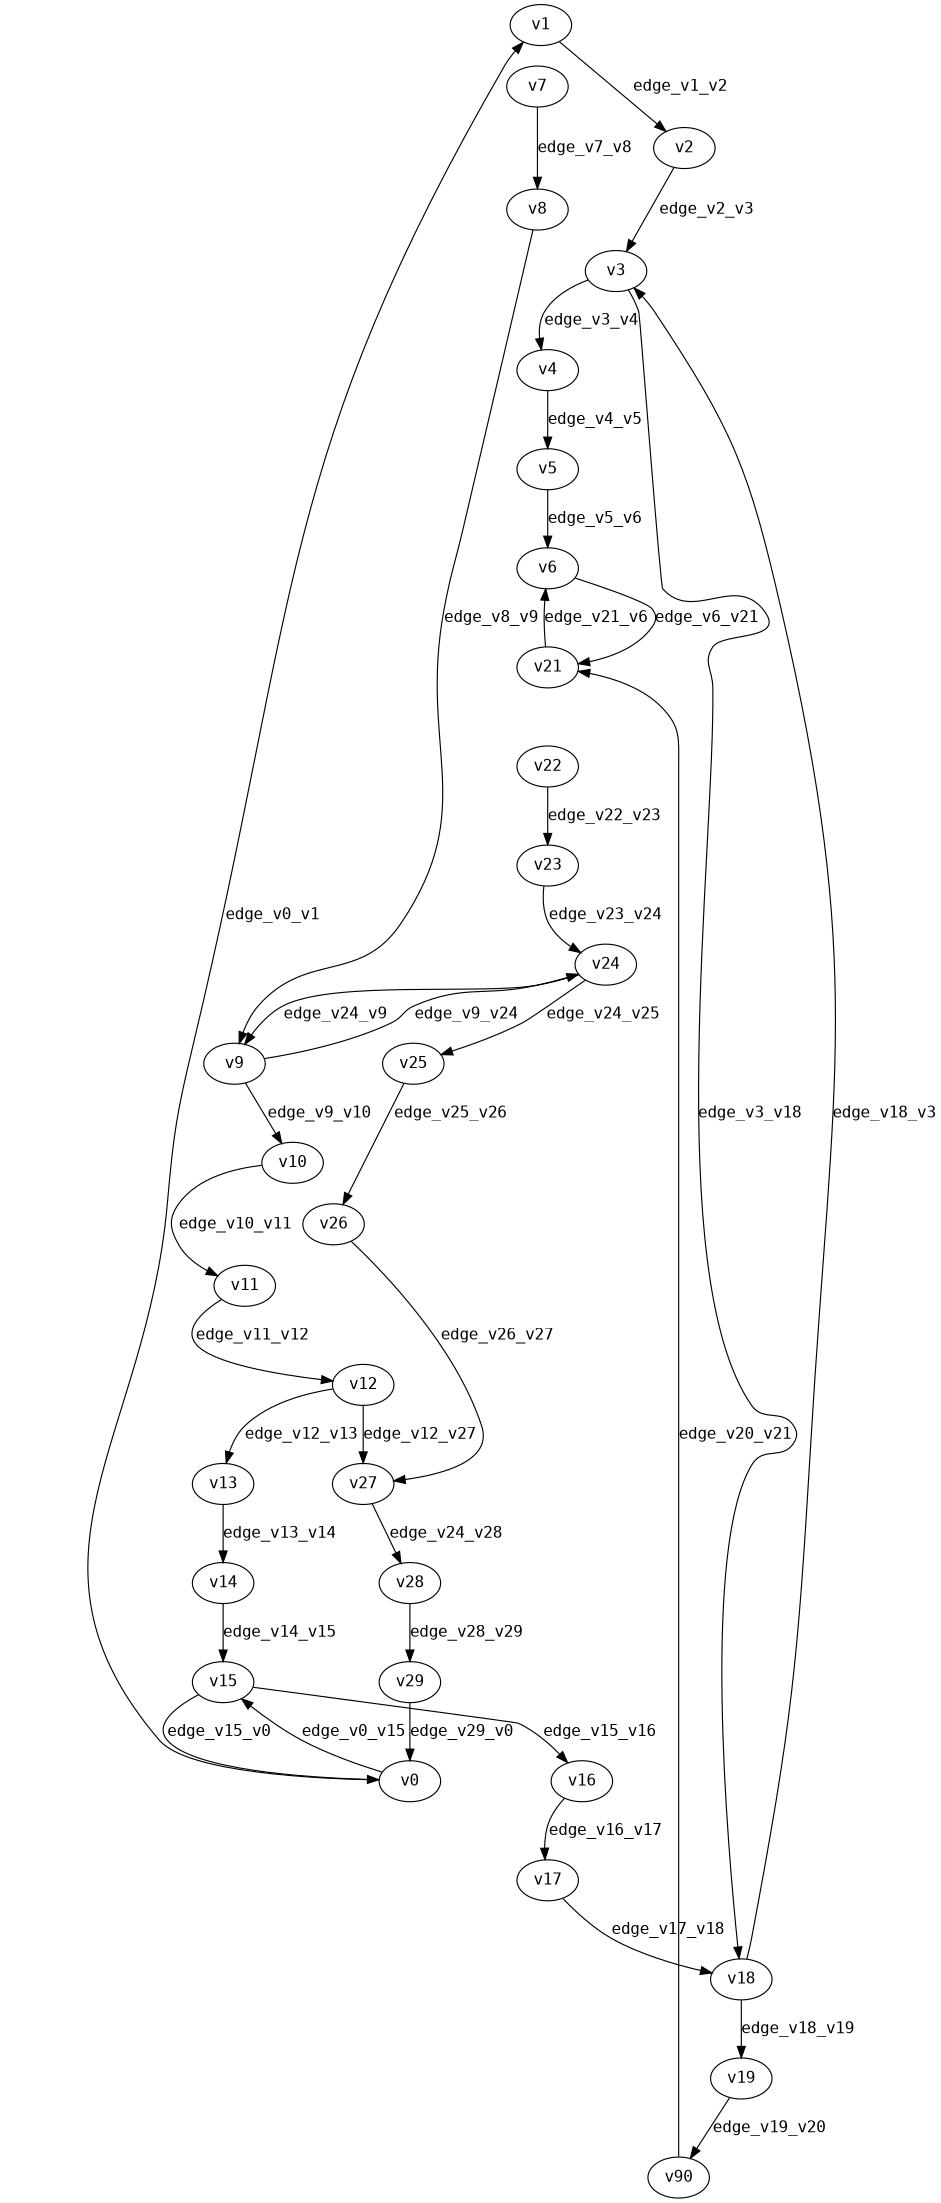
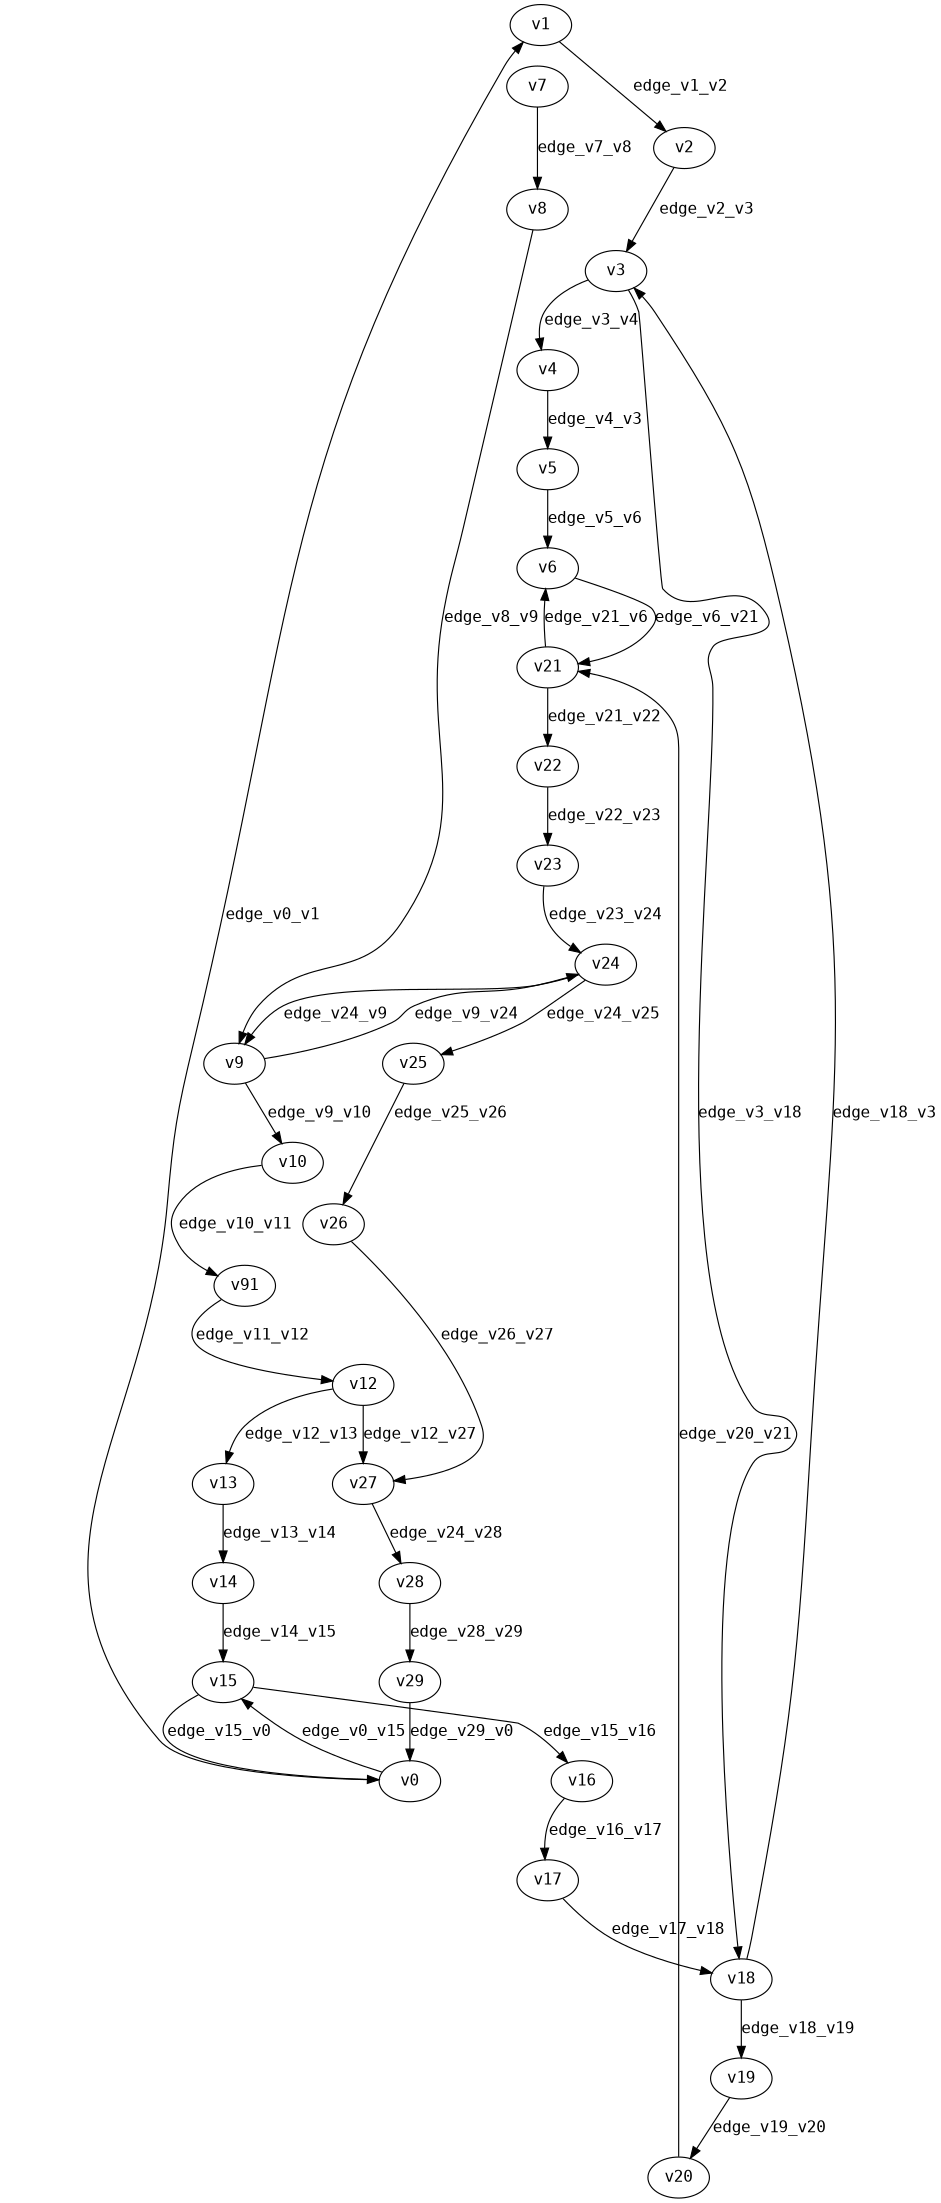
(595, 420) -> (595, 420)
none -> (548, 711)
(245, 1286) -> (245, 1286)
(679, 2178) -> (679, 2178)
